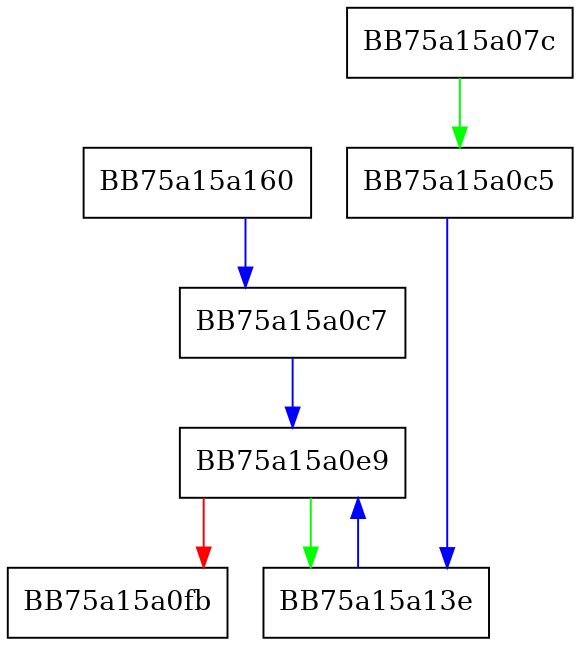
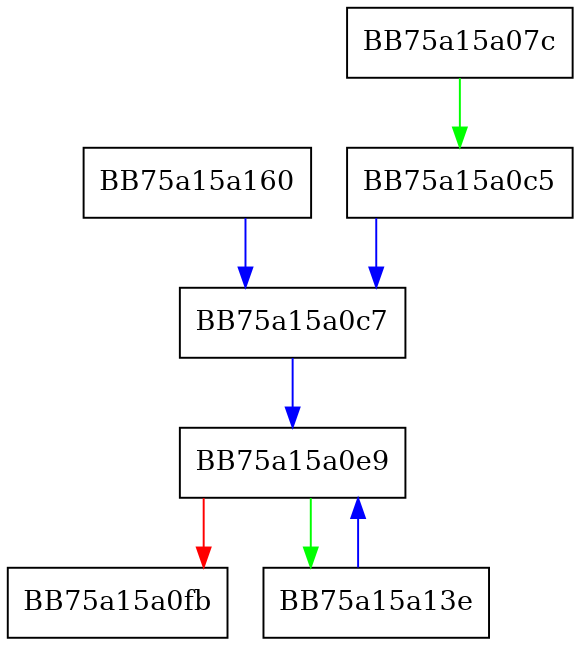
(447, 383) -> (376, 243)
